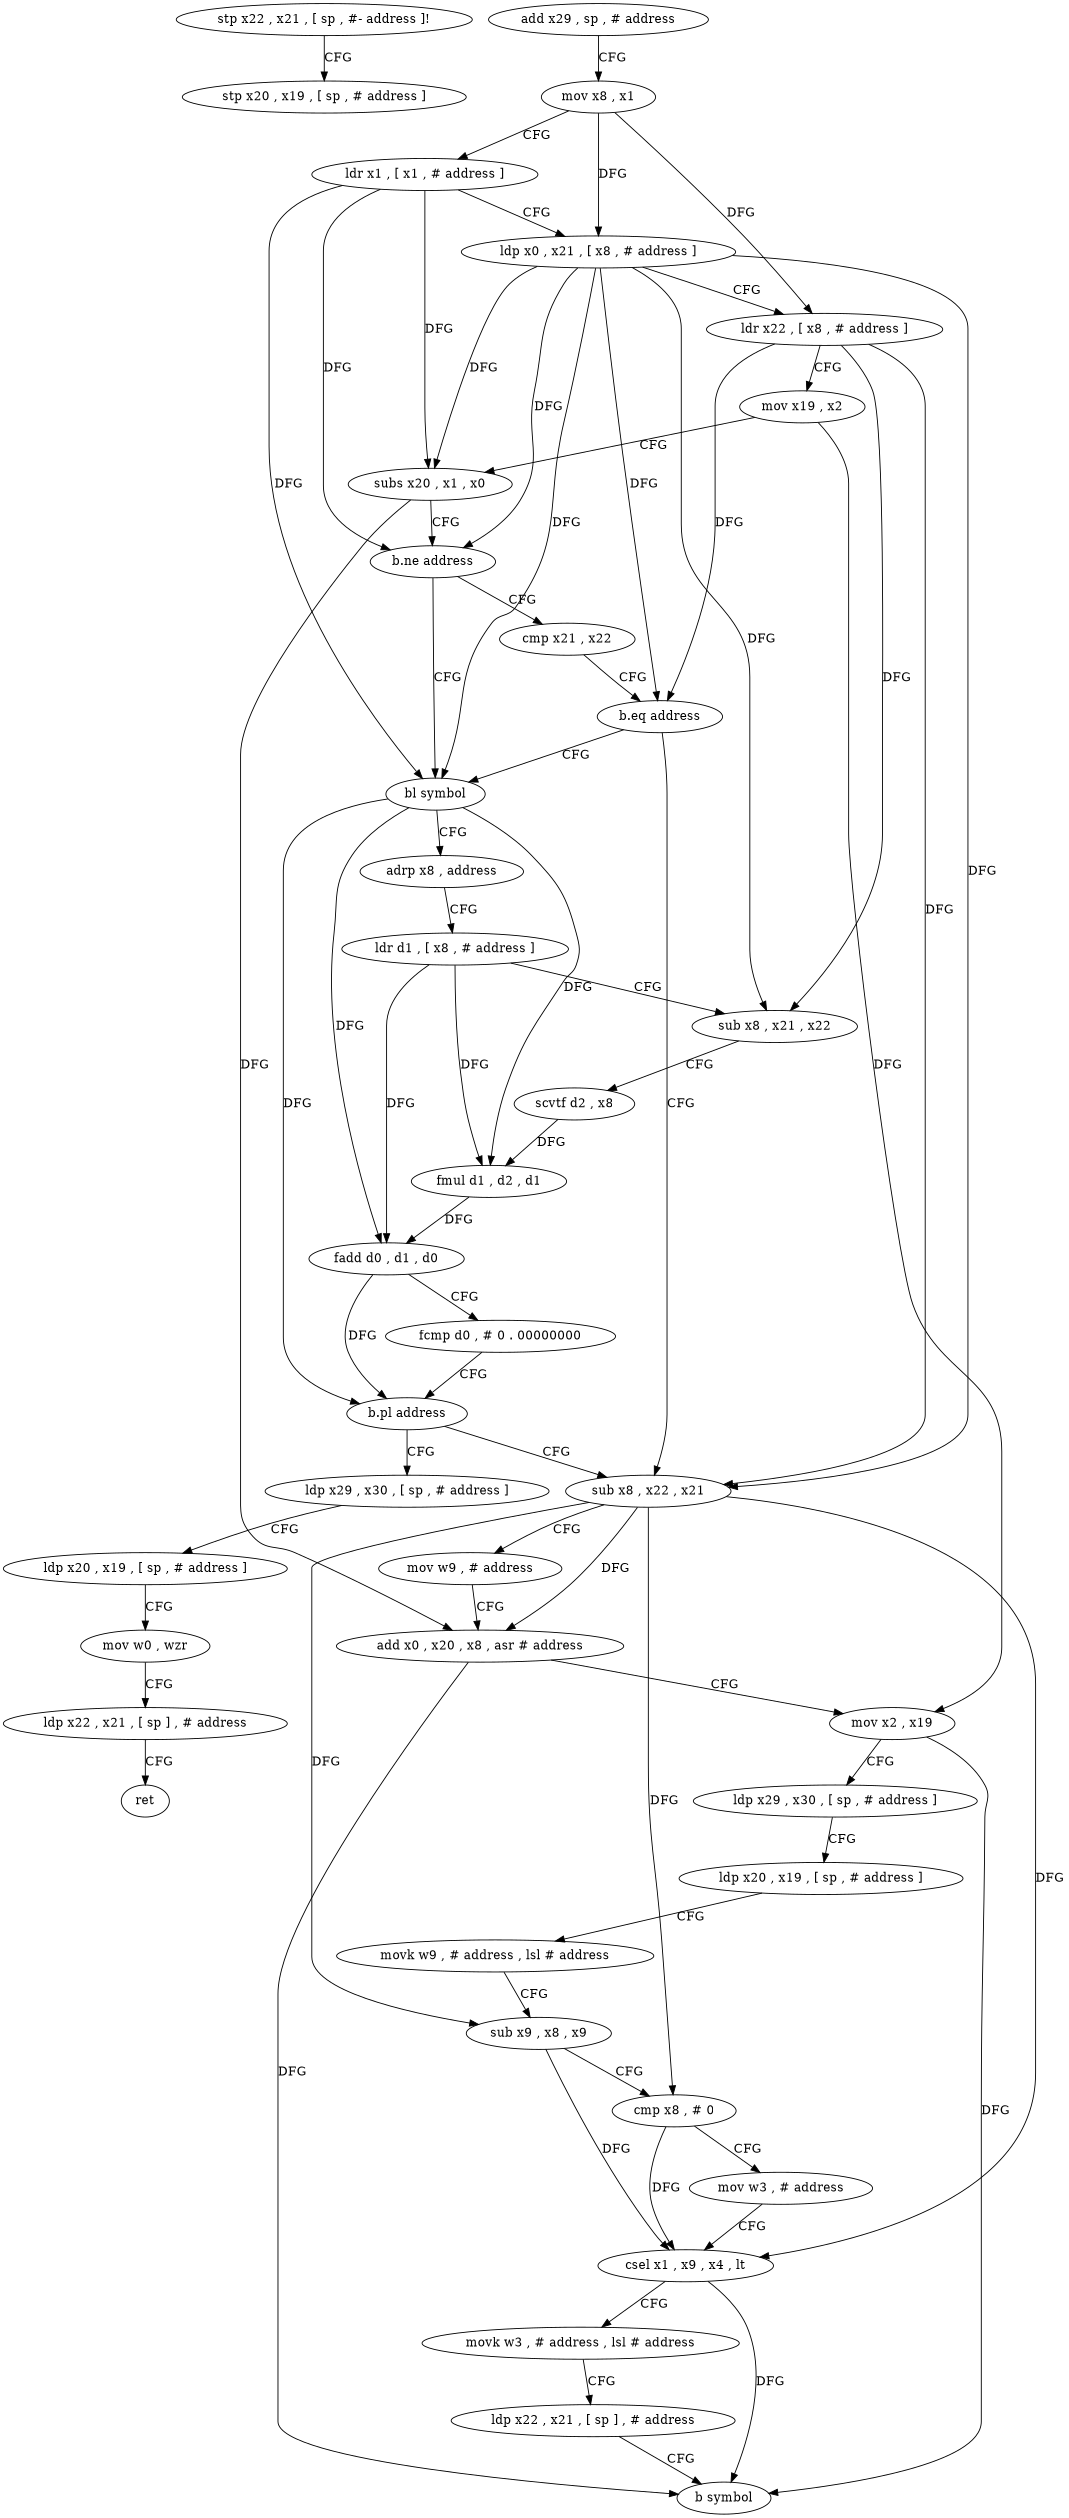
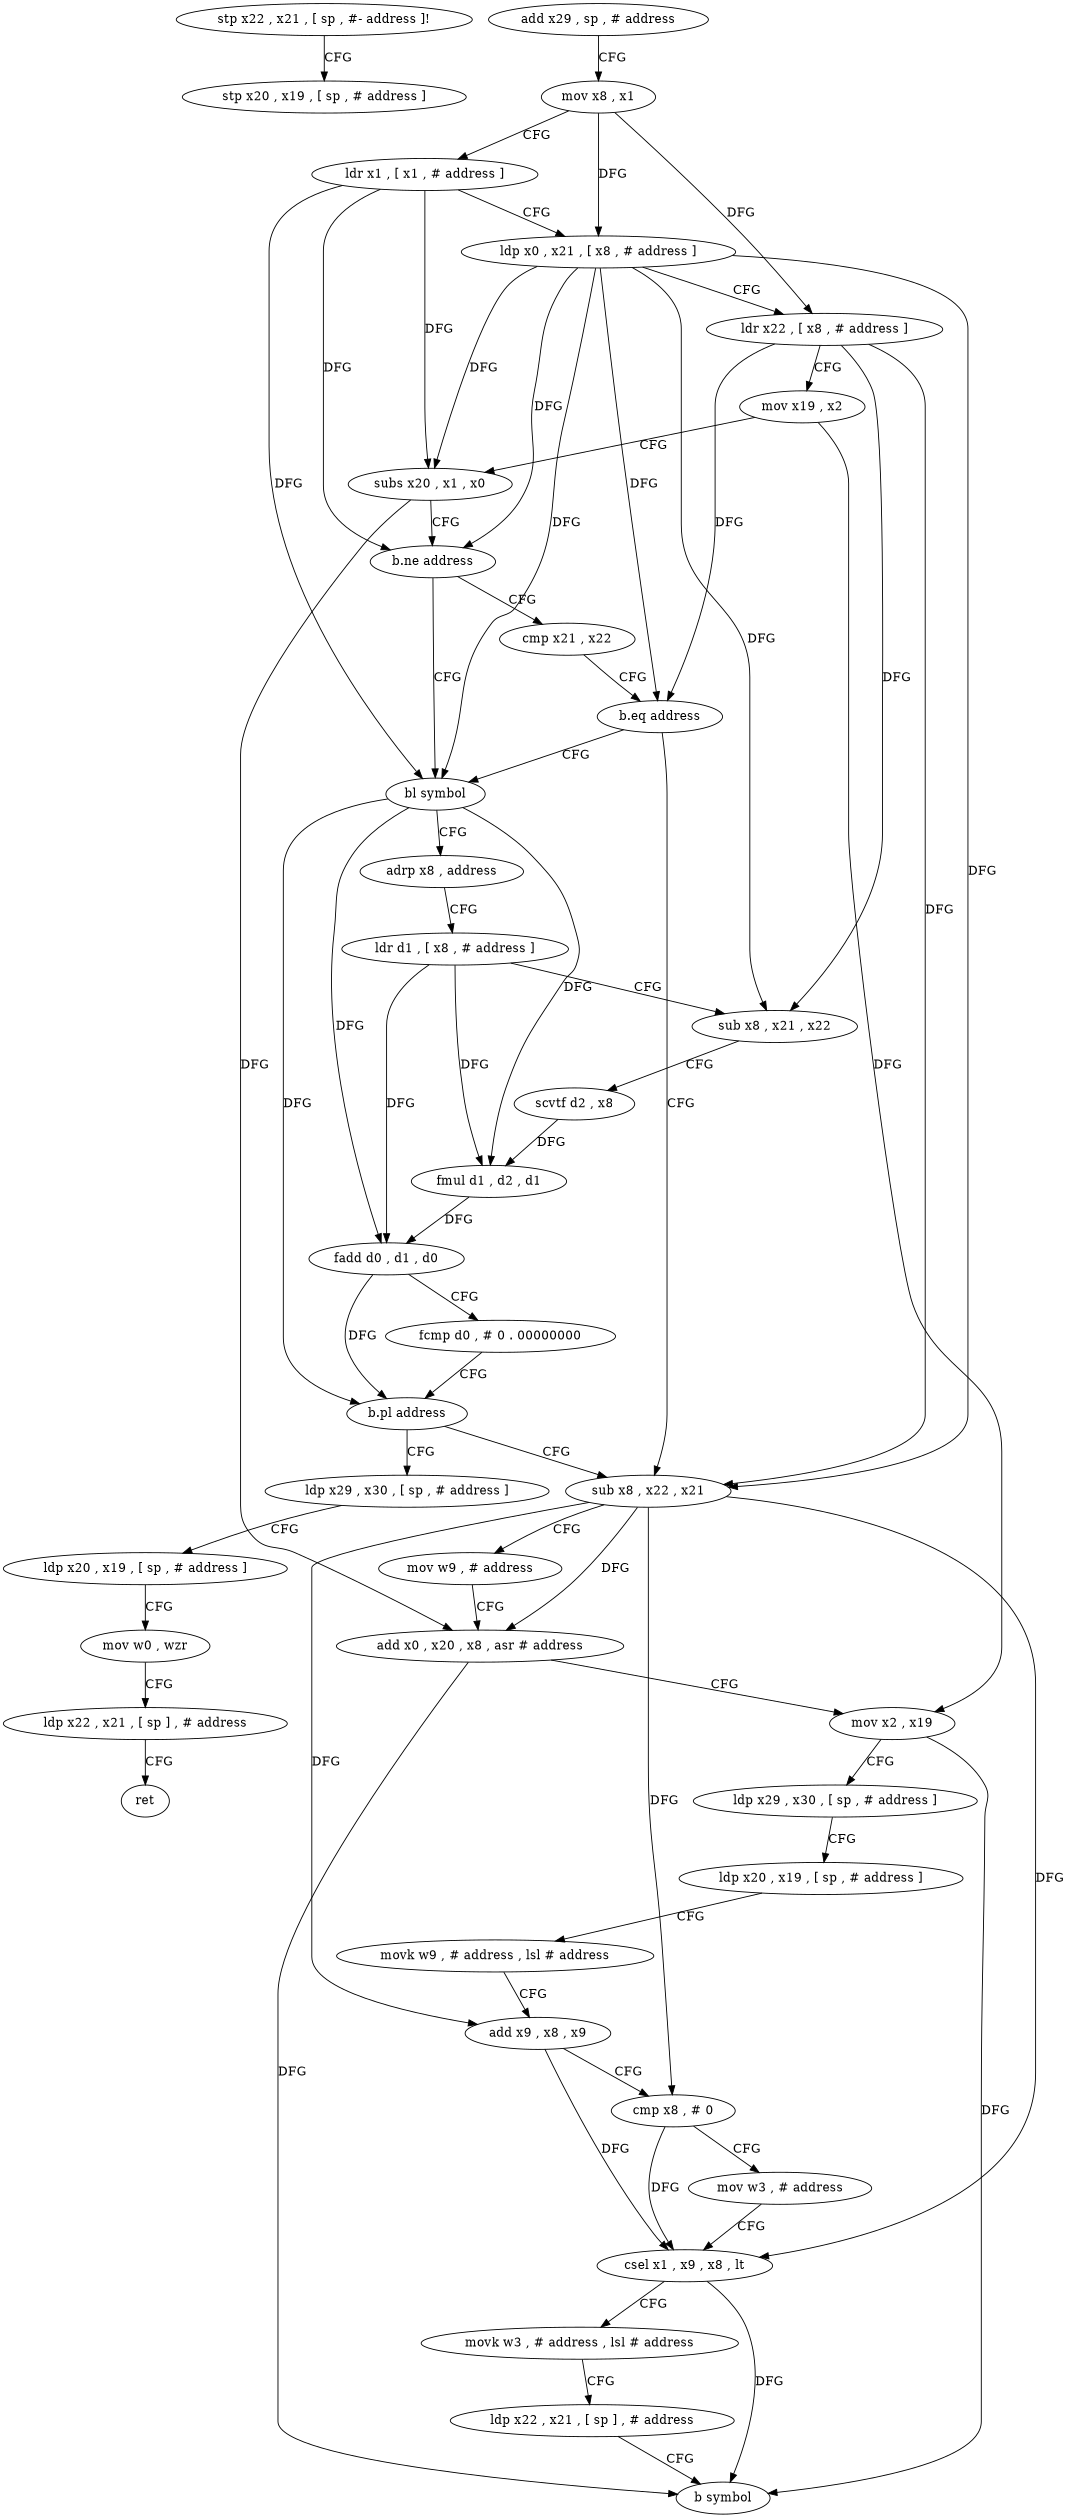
(539, 2033) -> (538, 2033)
(686, 2266) -> (685, 2266)
